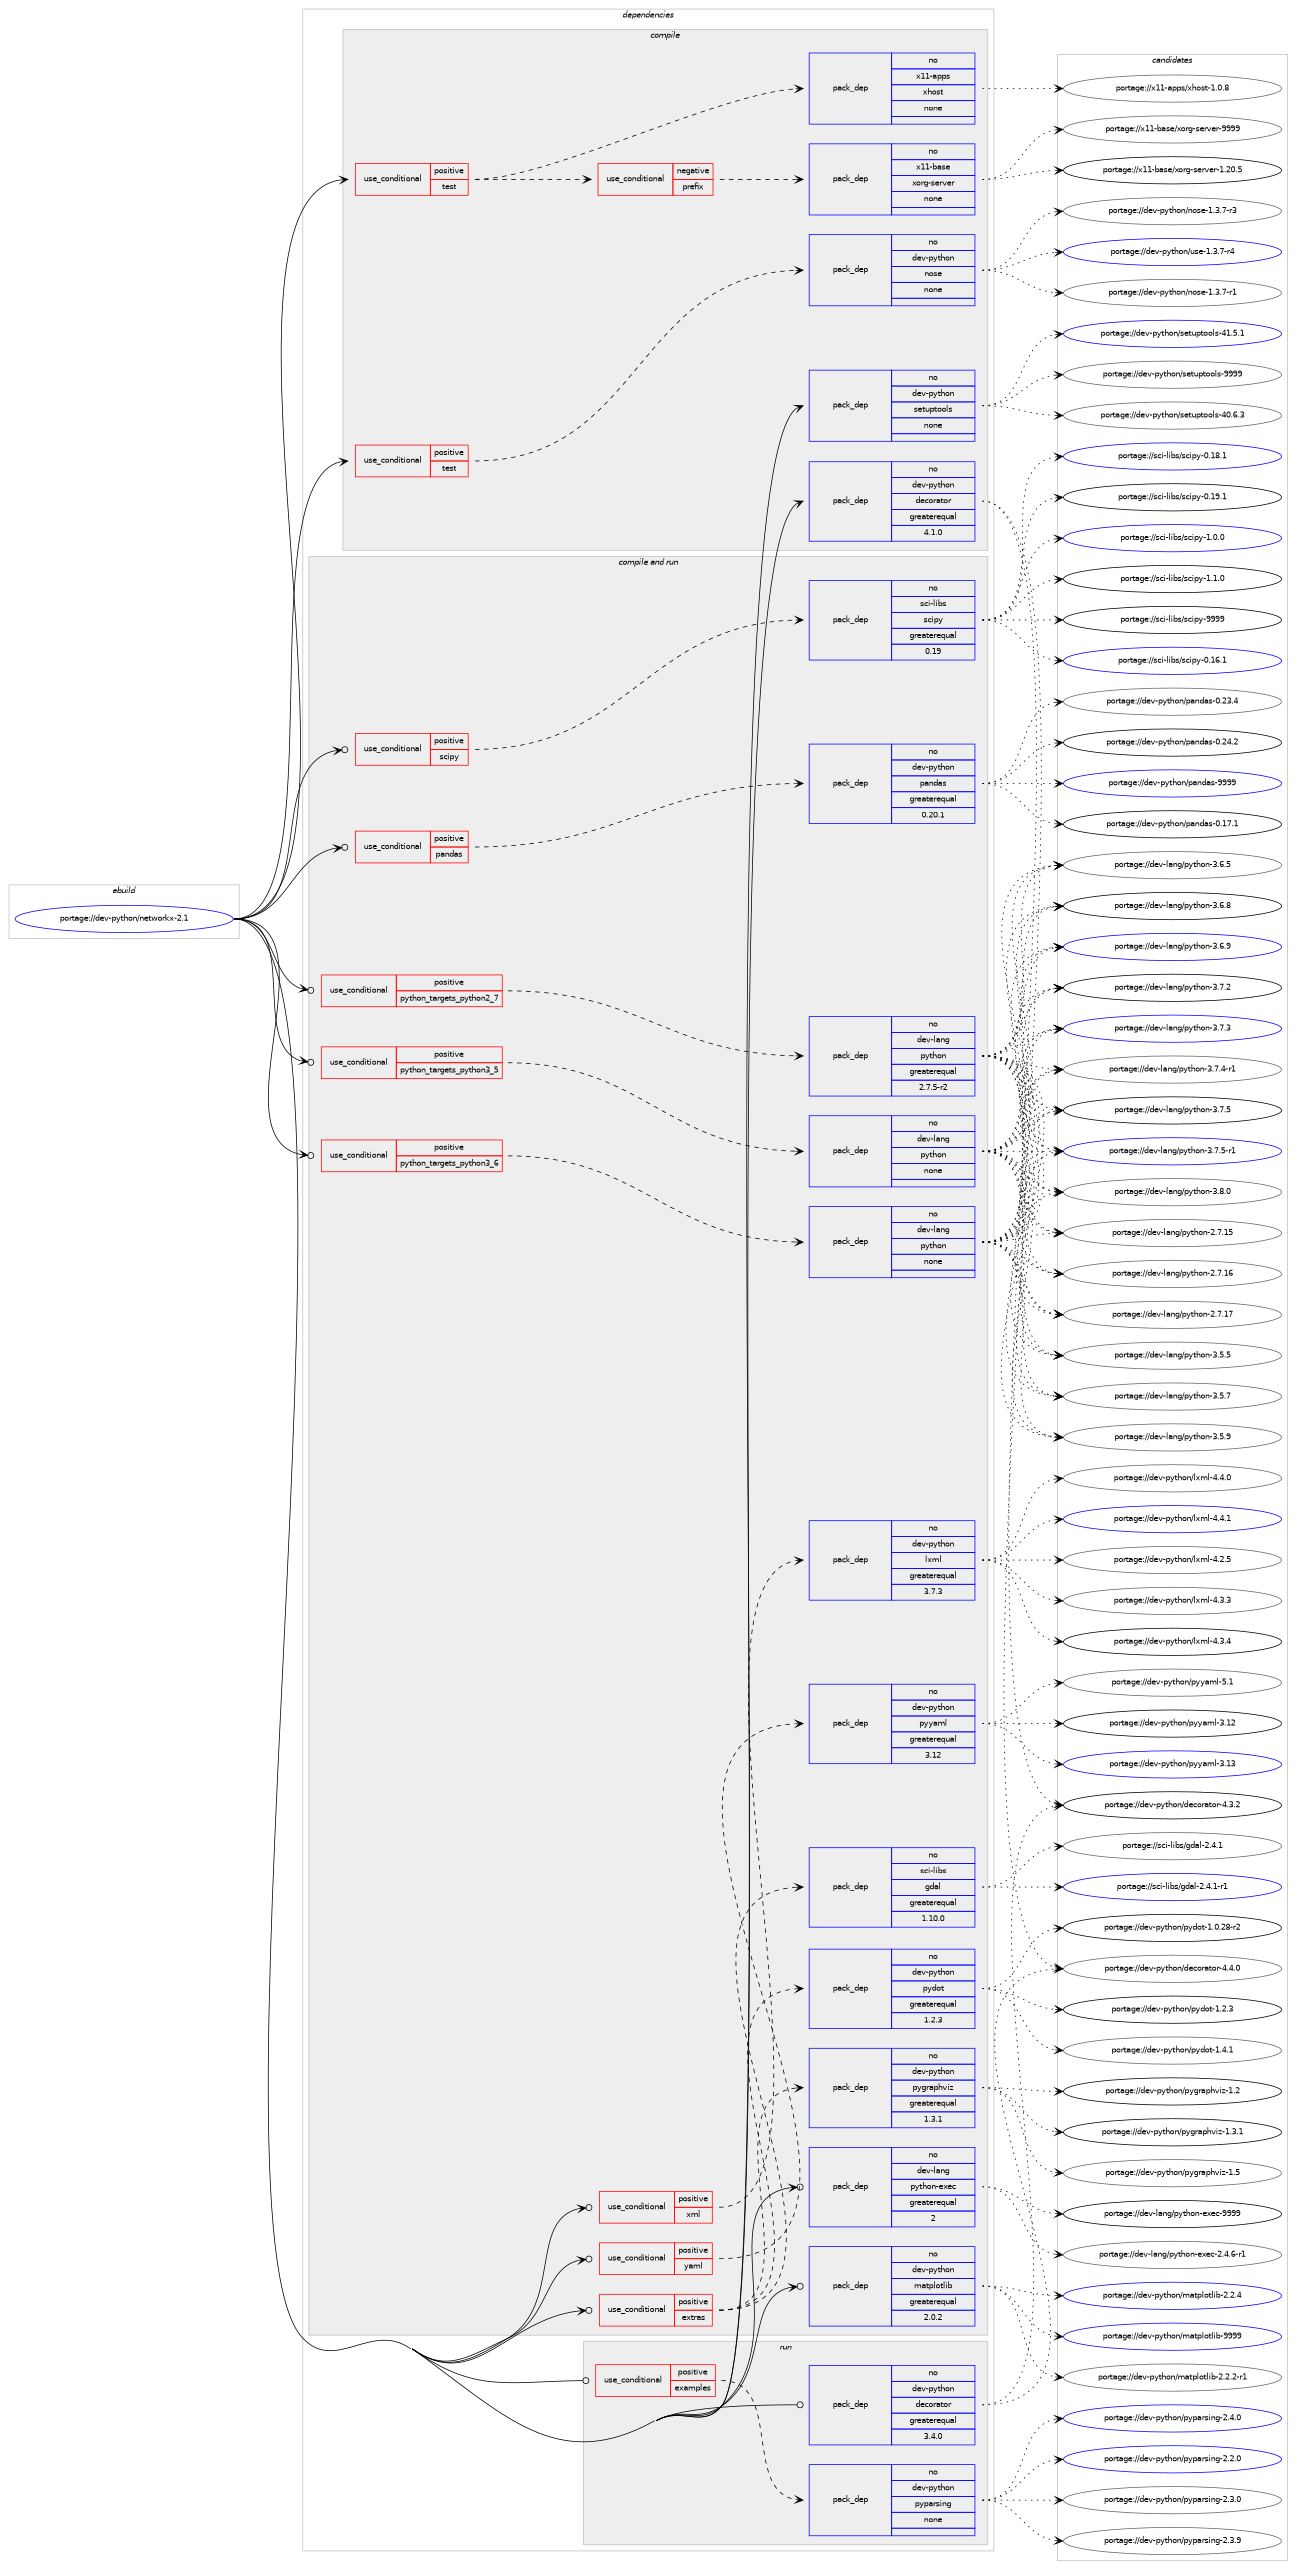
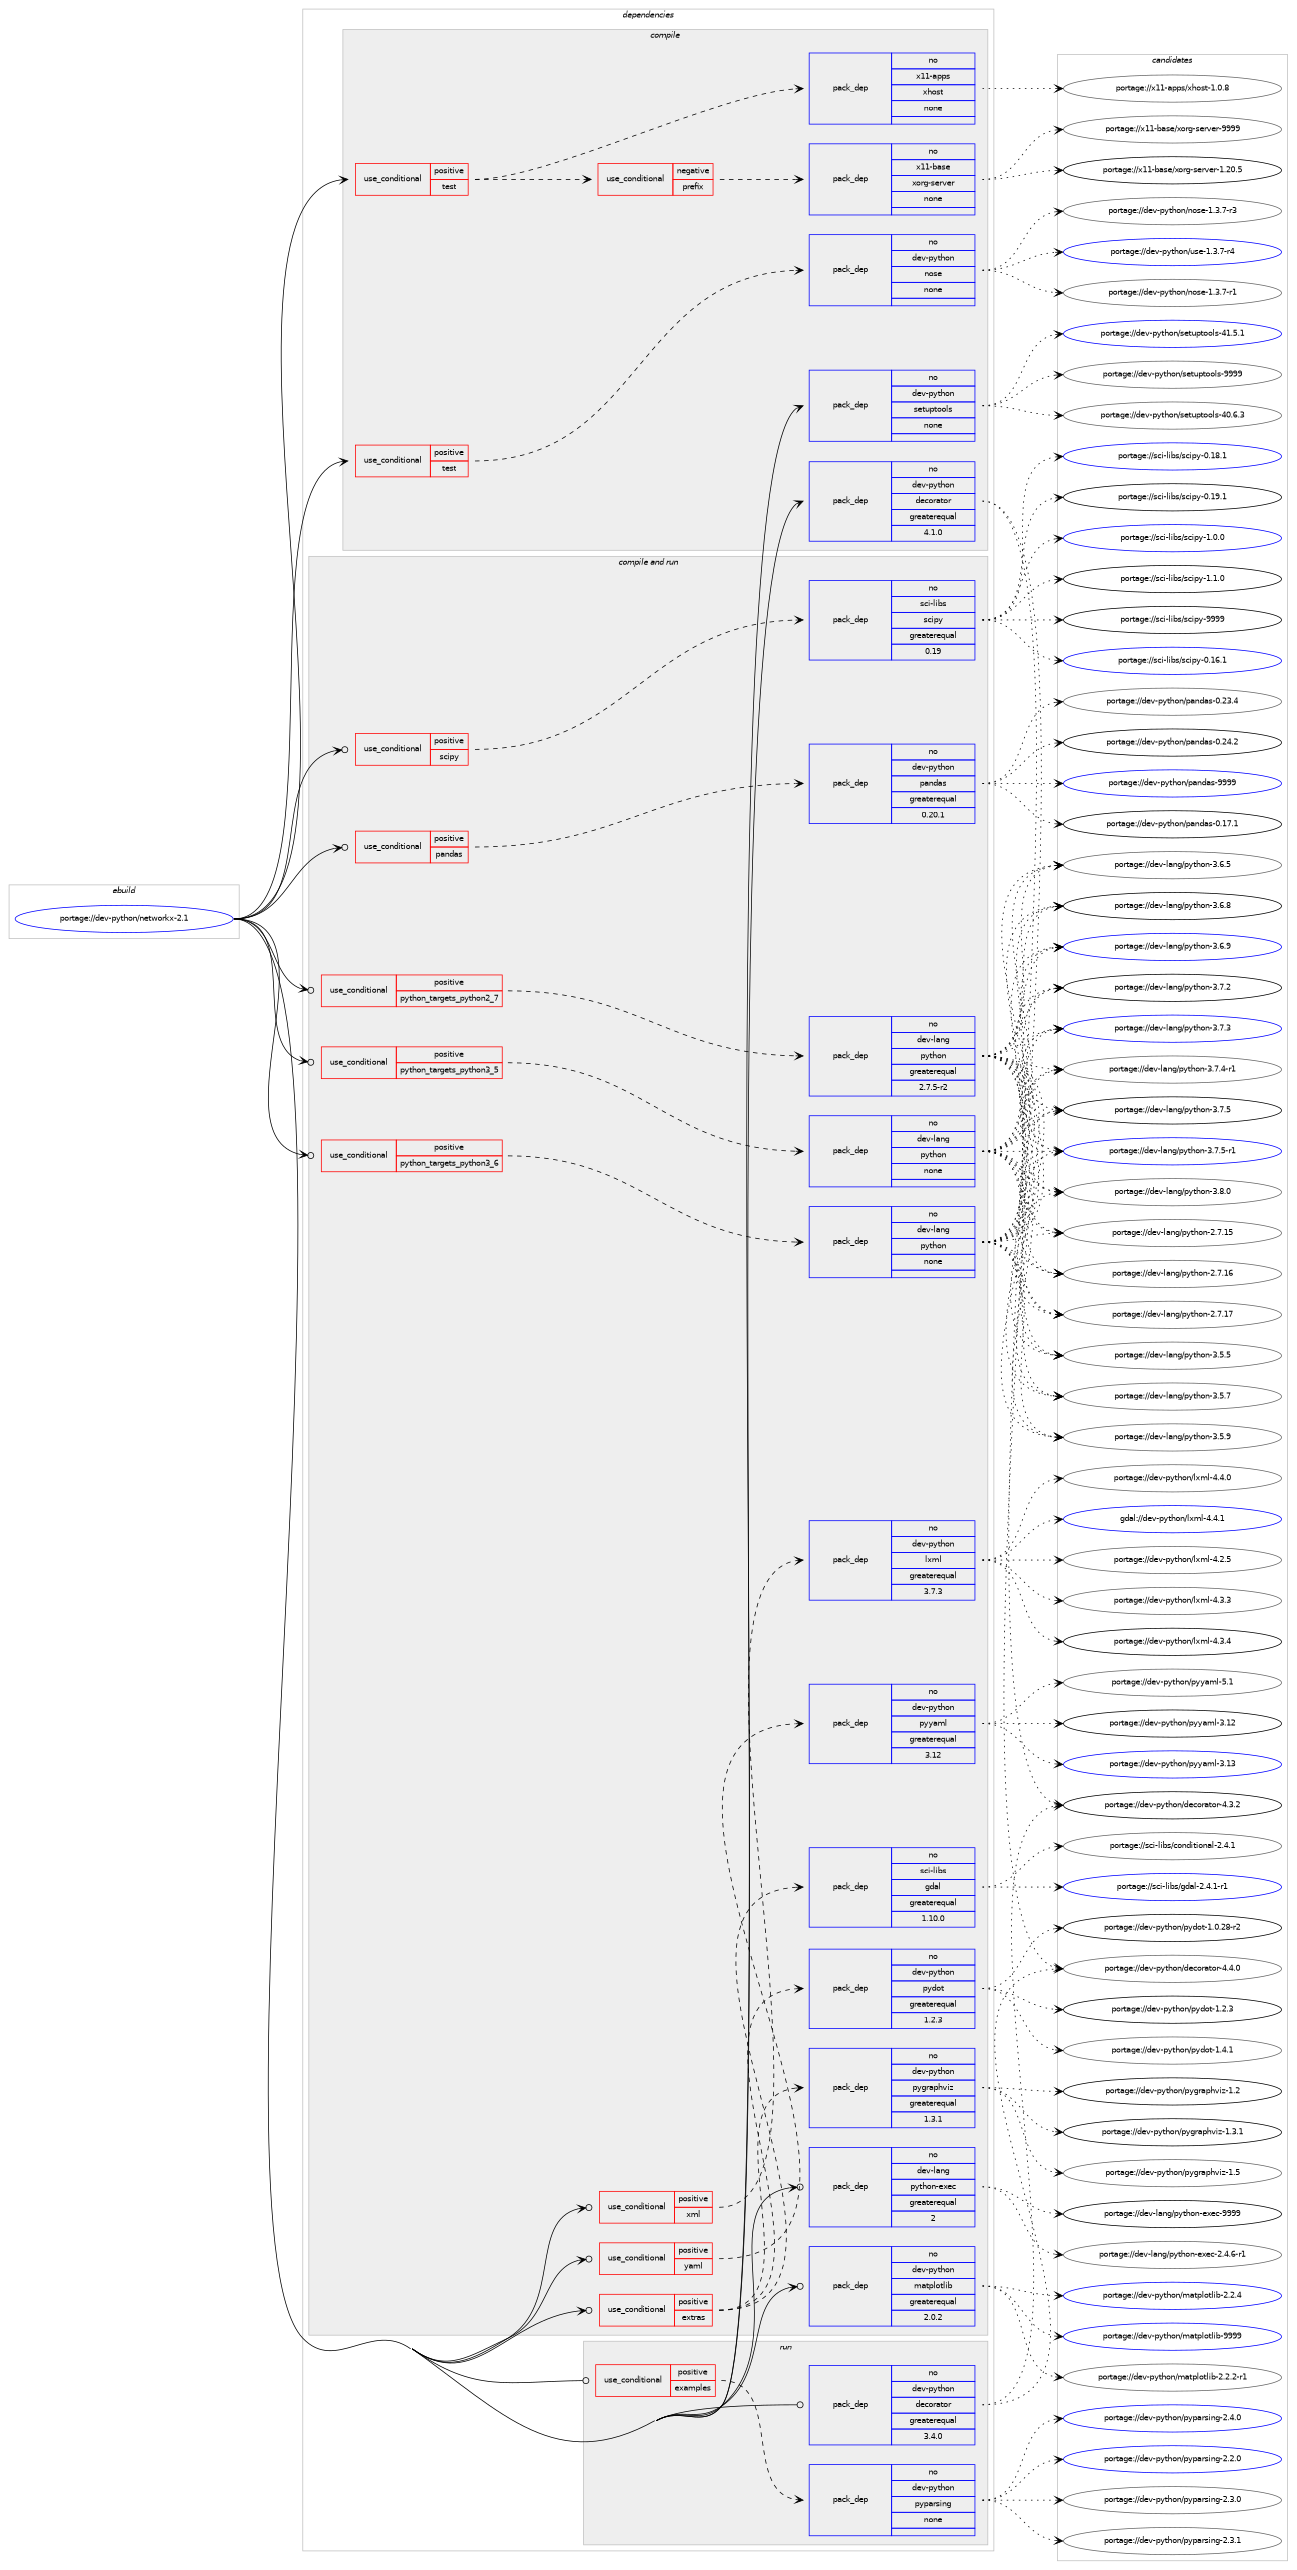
(1173, 1519) -> (1173, 1519)
(1173, 1846) -> (1173, 1846)
(1173, 2541) -> (1173, 2541)
